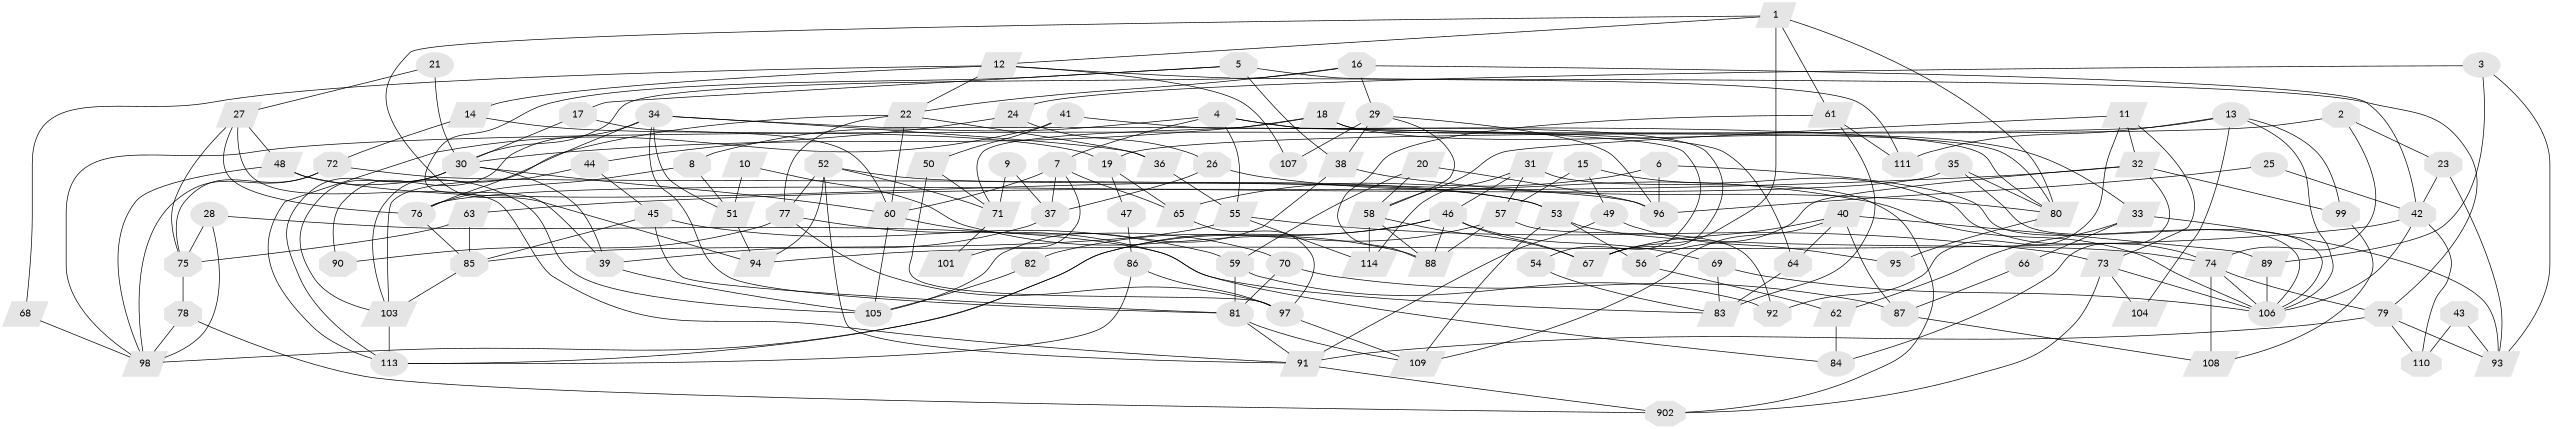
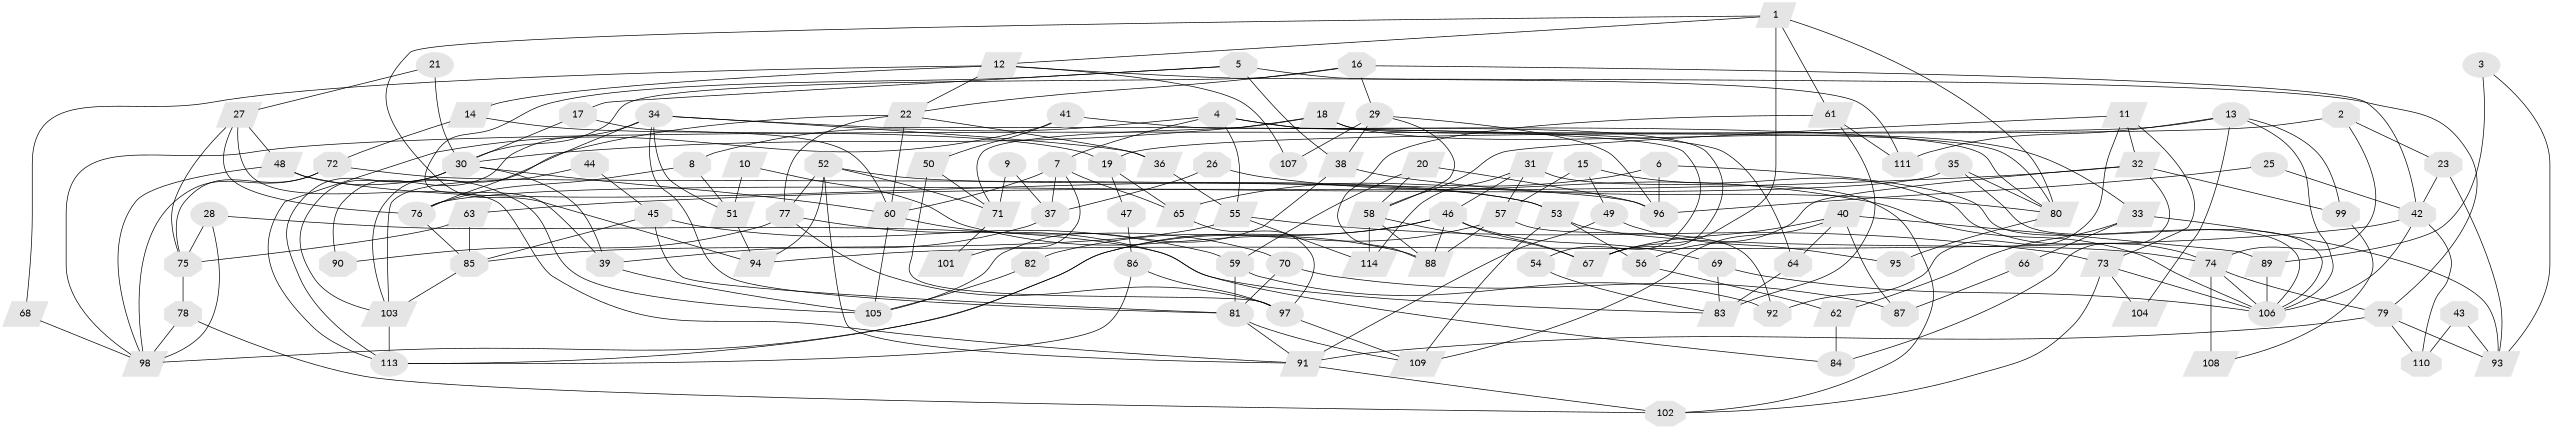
(1013, 115) -> none
(2075, 342) -> none
(1665, 414) -> (1665, 414)
